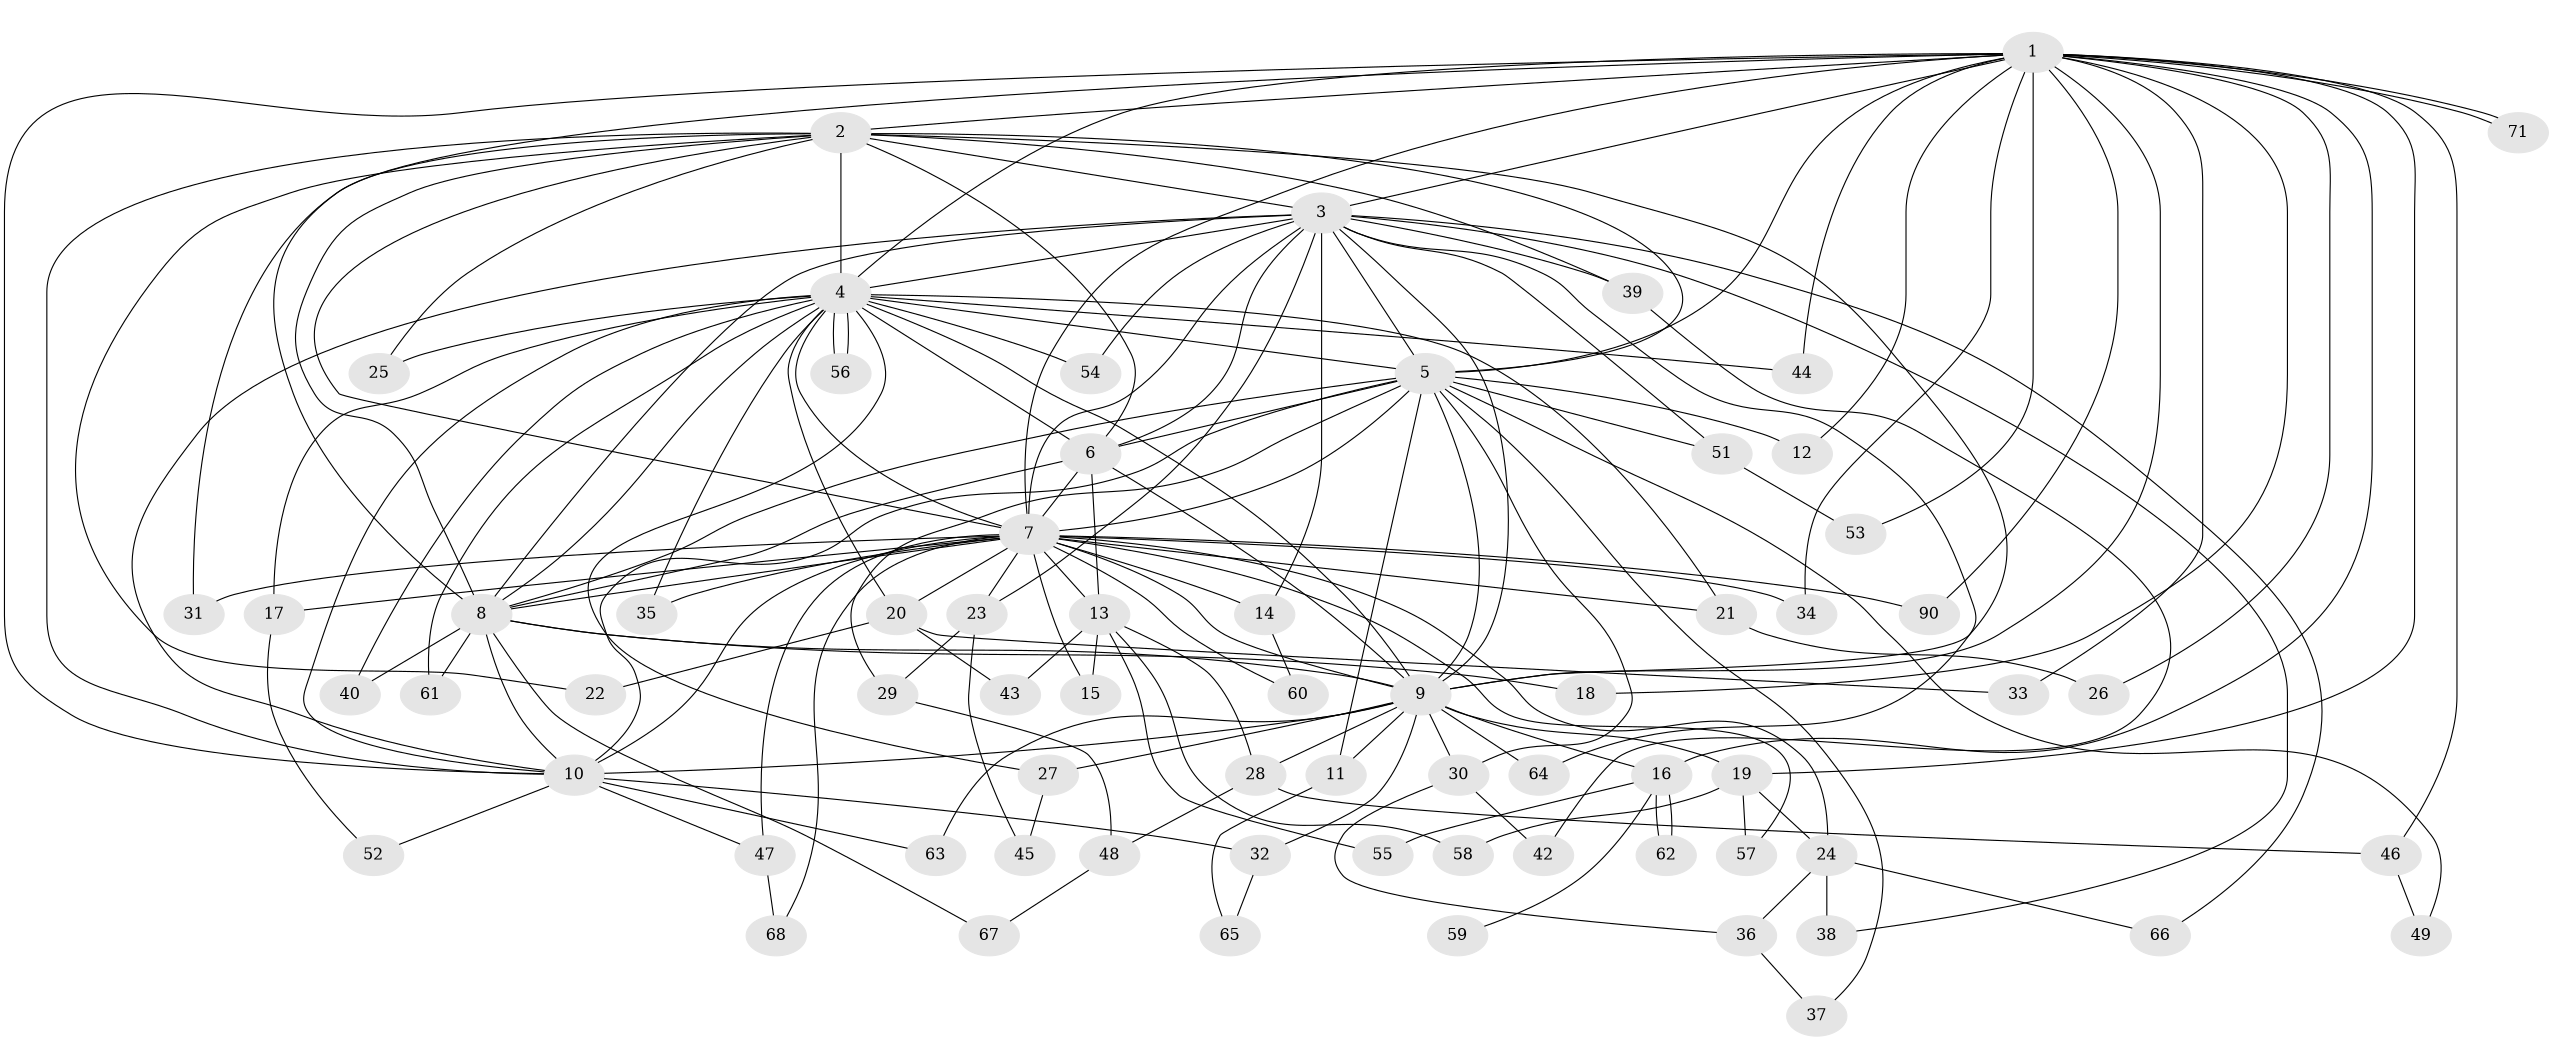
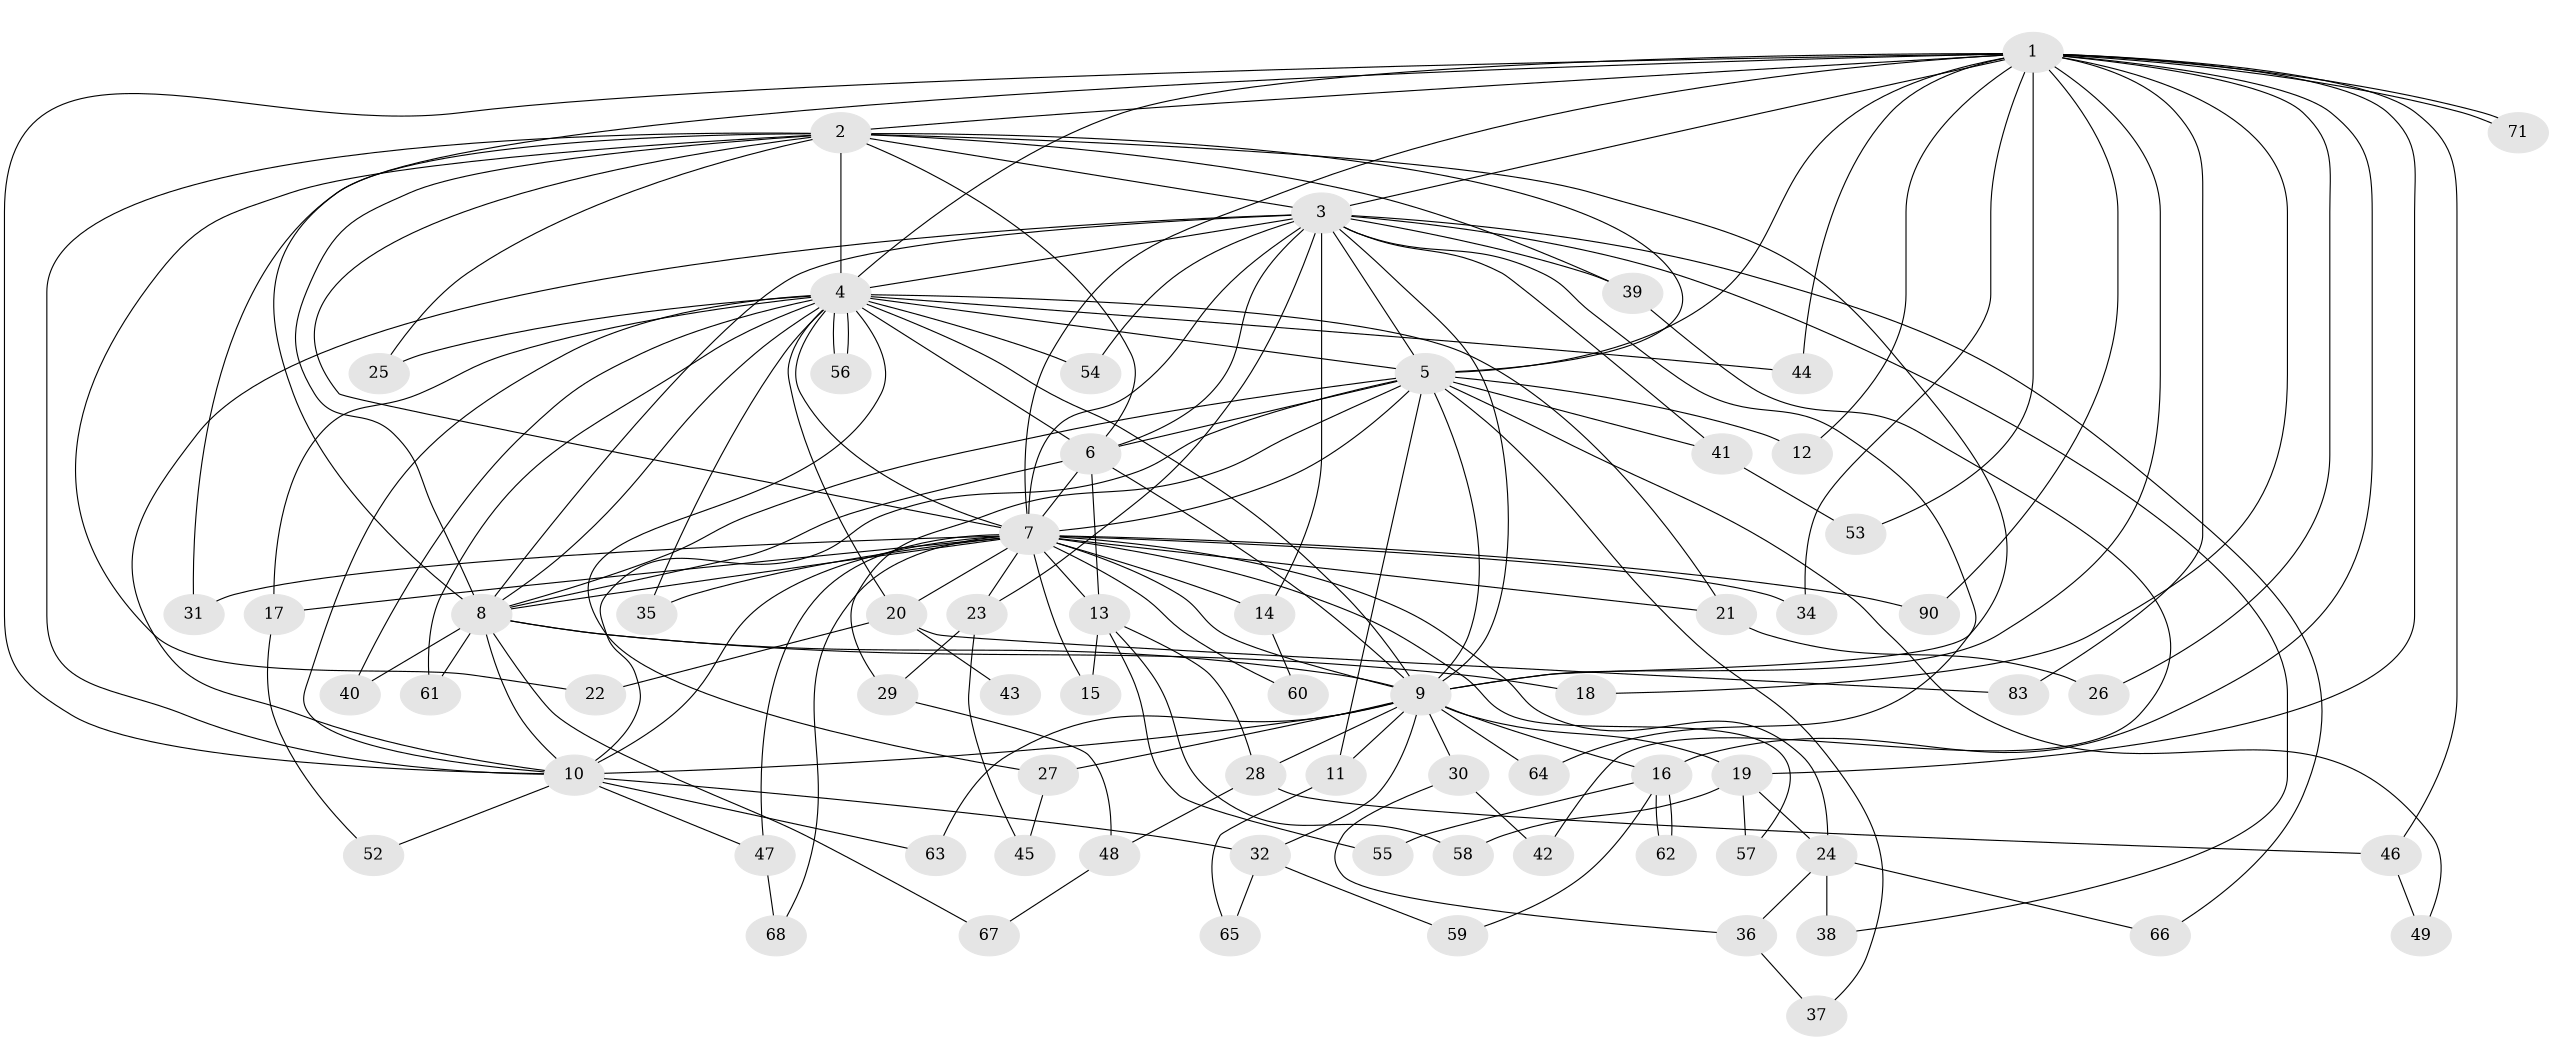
(1722, 454) -> (1722, 454)
(1591, 614) -> none
(1047, 662) -> none
(2019, 695) -> (2019, 695)
none -> (1358, 896)
